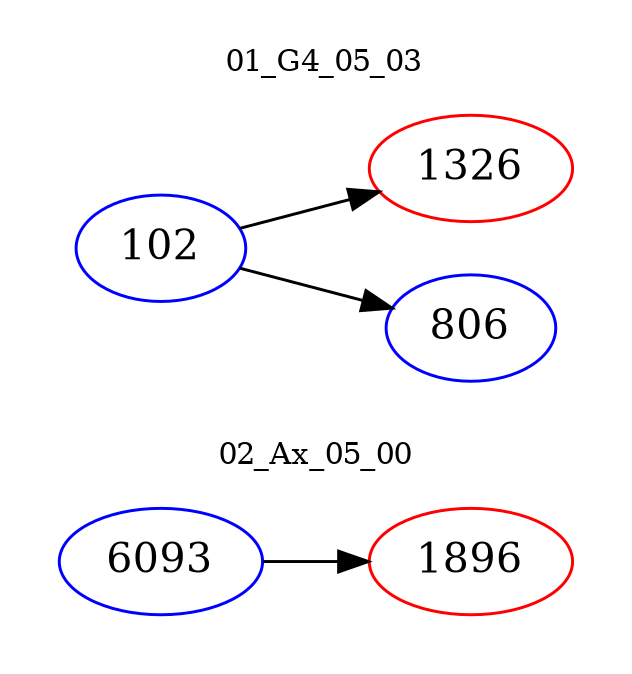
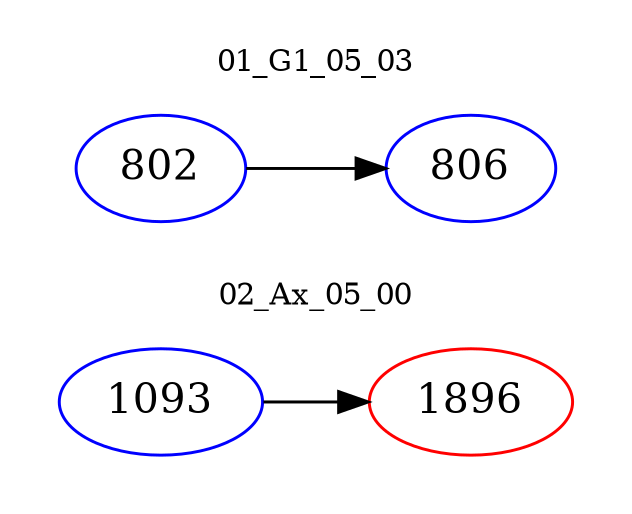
(325, 64) -> (316, 64)
(471, 168) -> none
(161, 248) -> (161, 168)
(161, 562) -> (161, 402)
